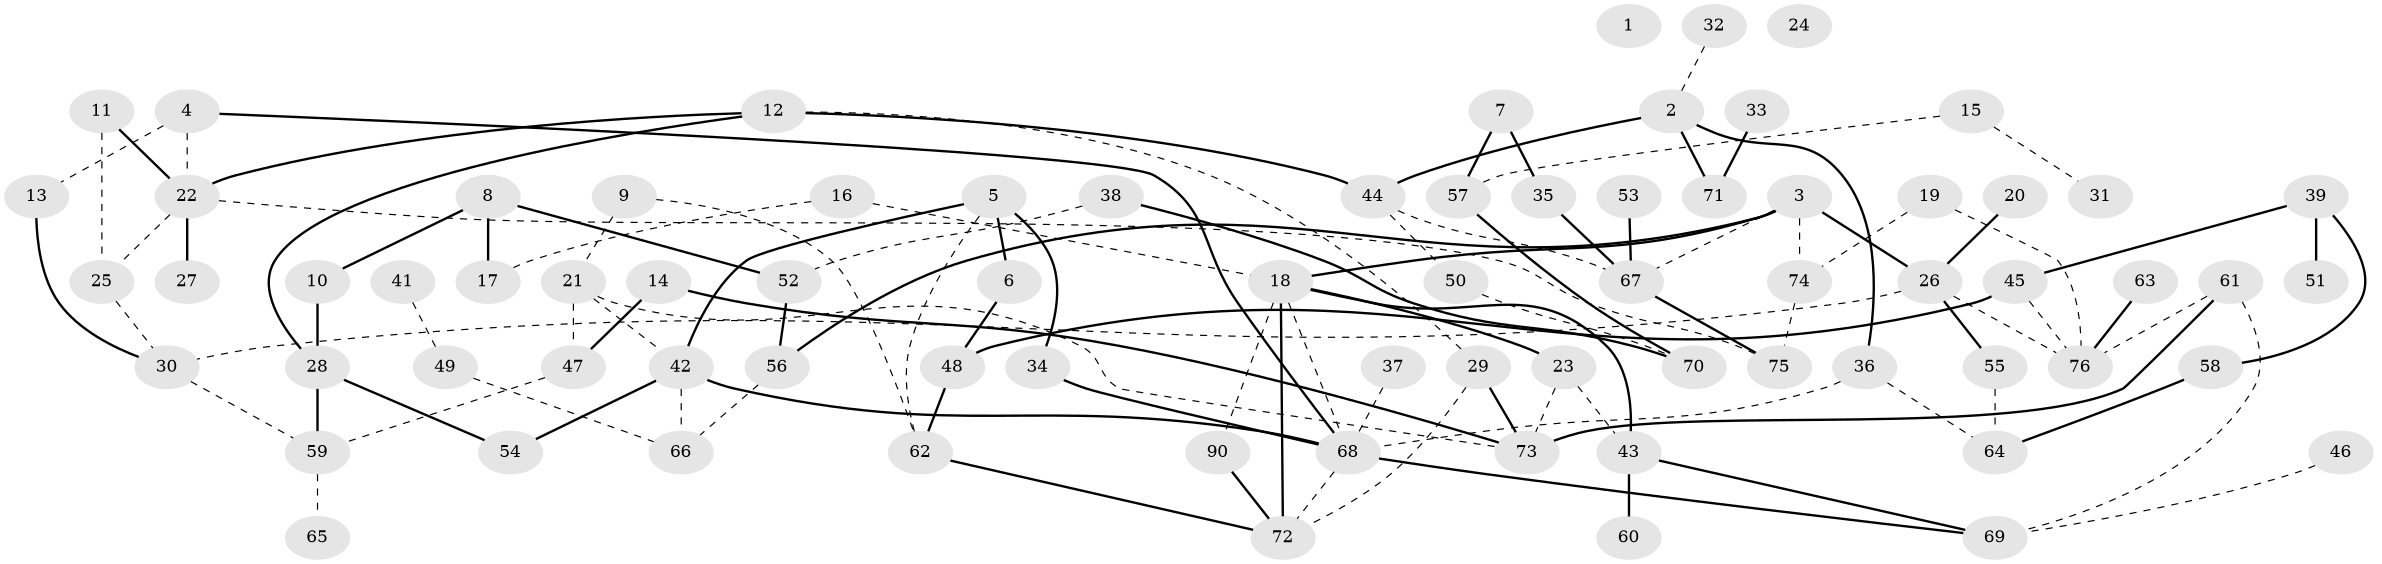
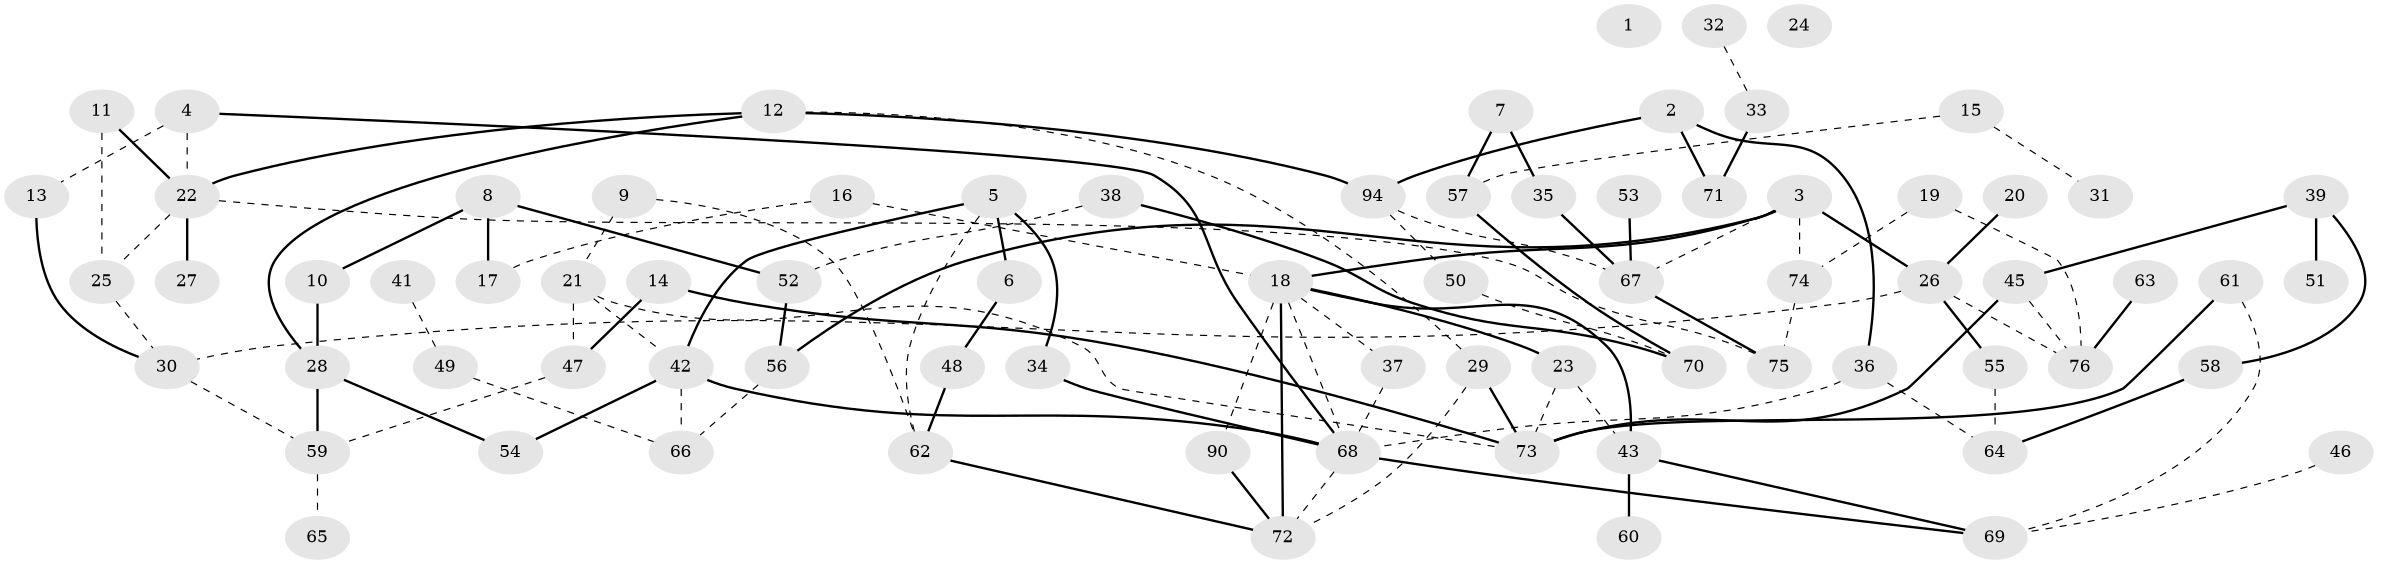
(1693, 69) -> (1736, 69)
(1373, 197) -> (1373, 197)
(1382, 314) -> (1843, 412)
(2156, 324) -> none
none -> (1337, 325)
